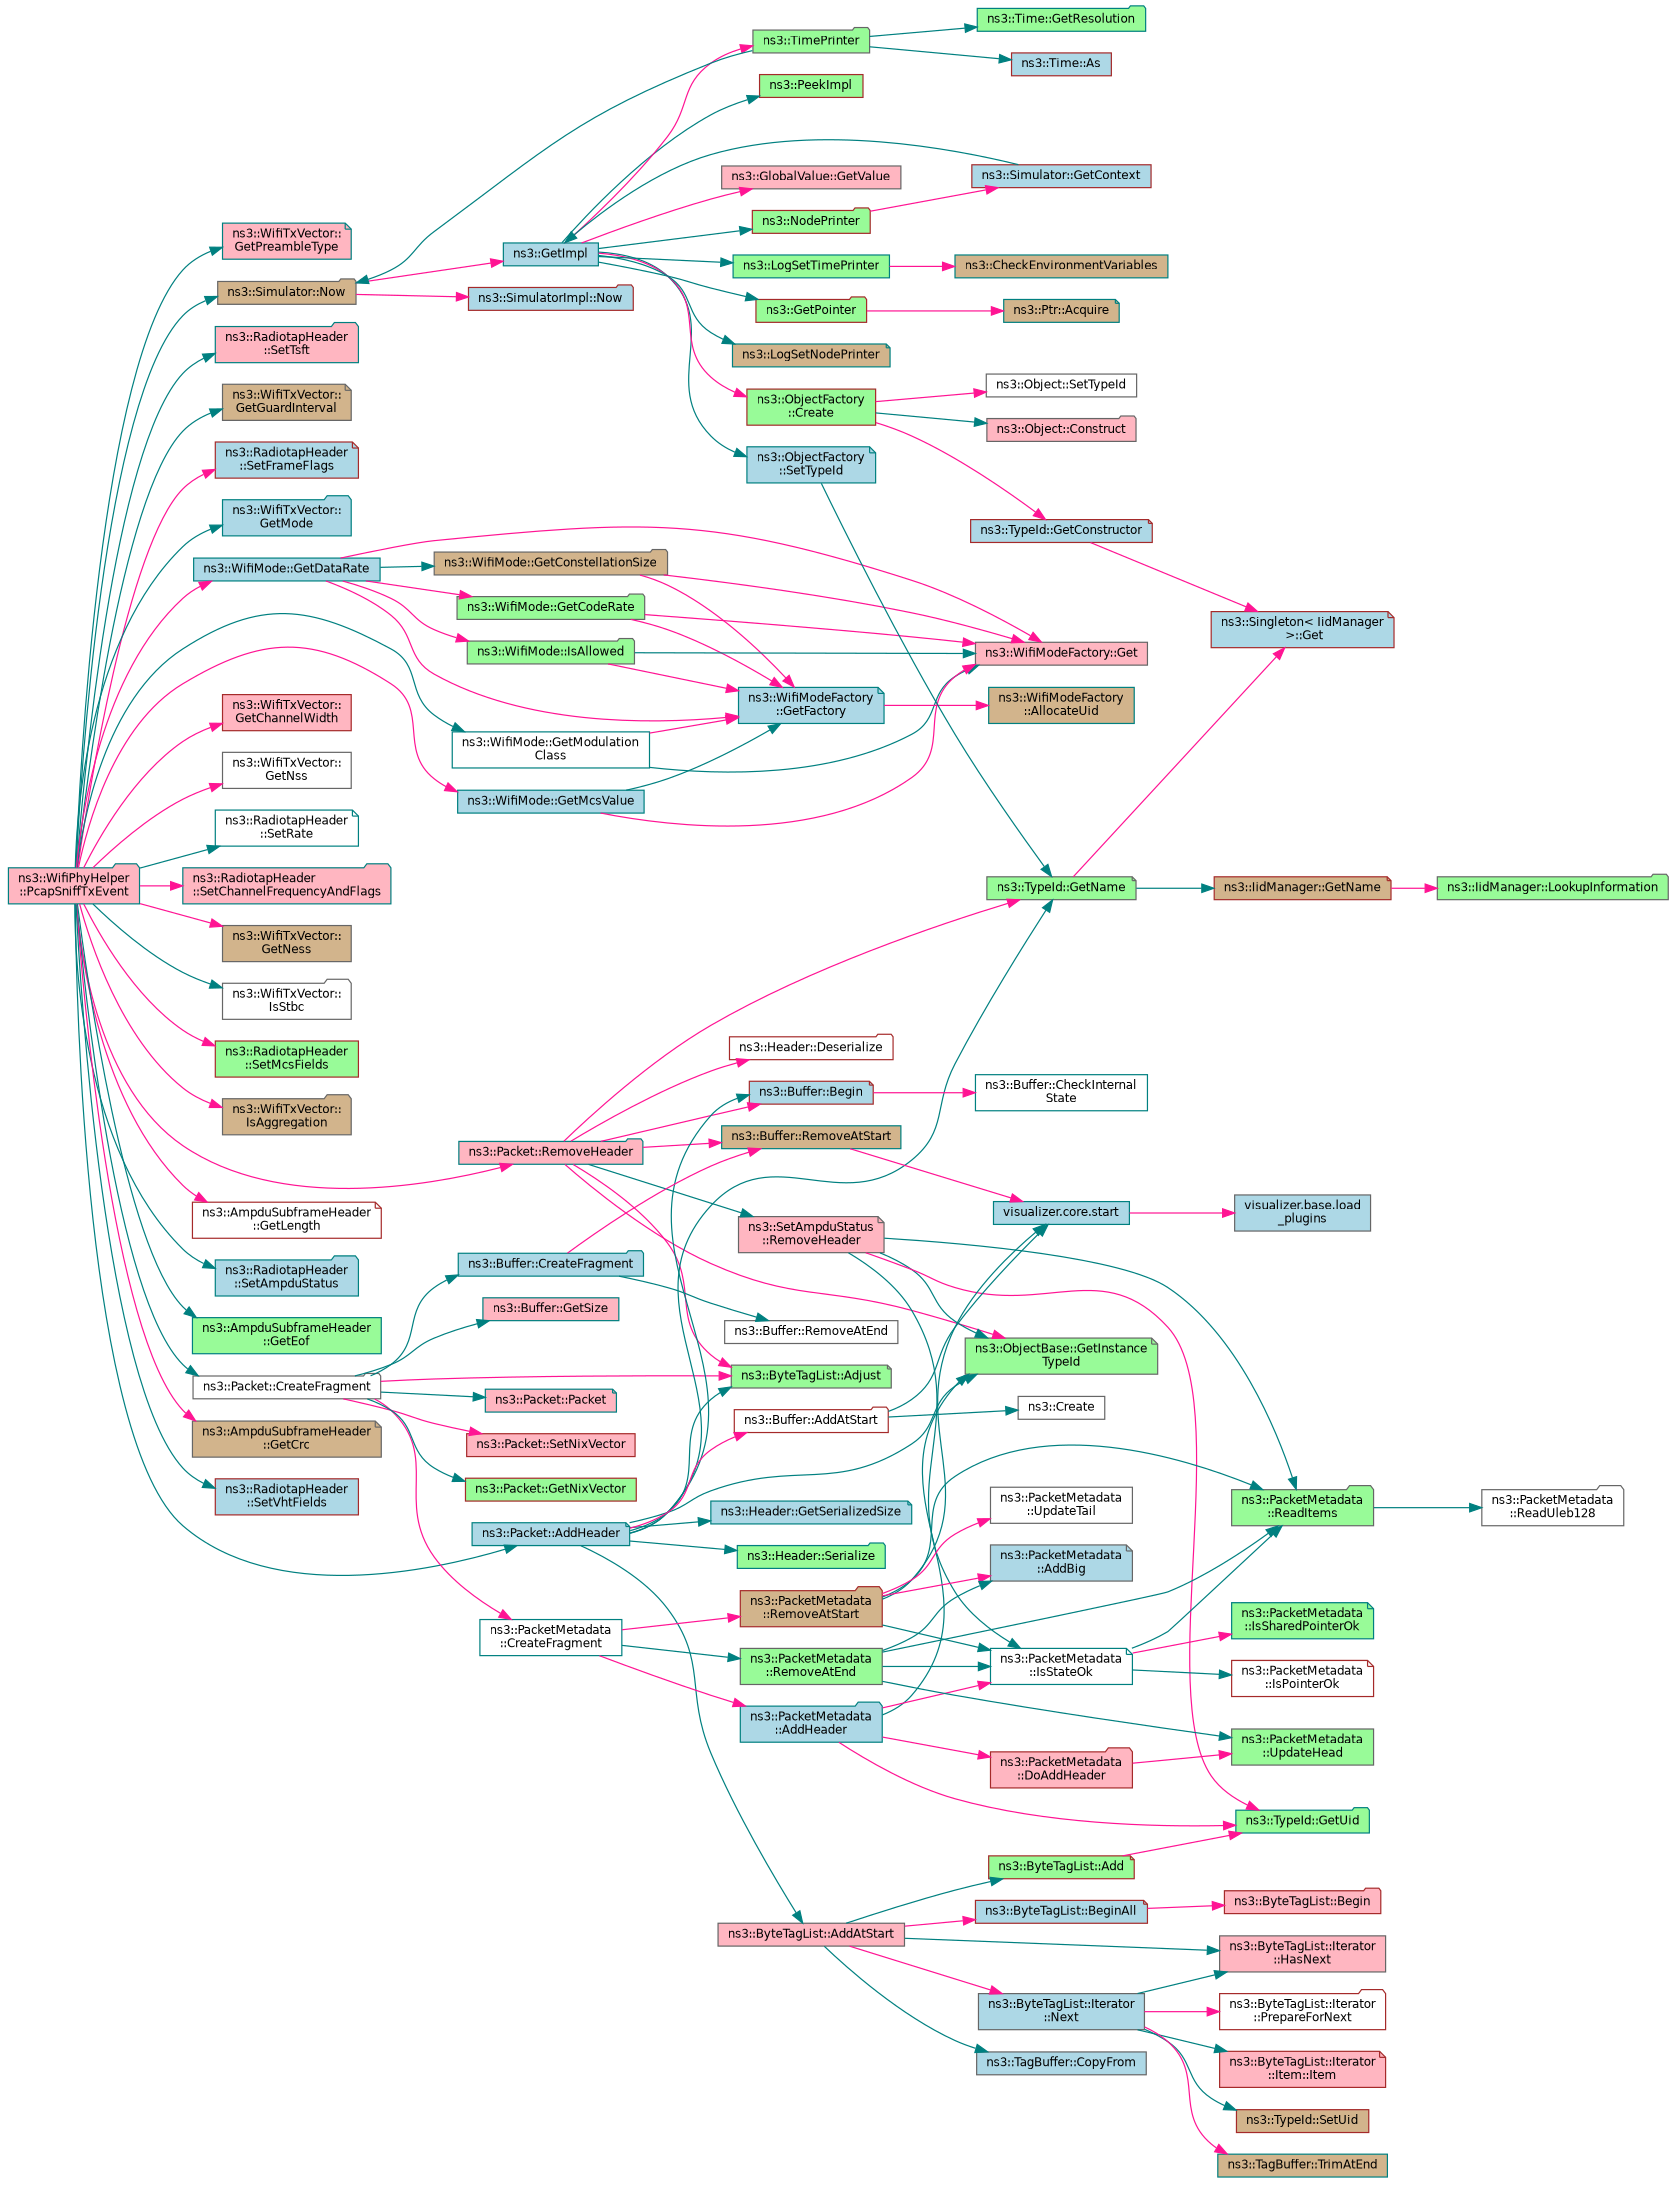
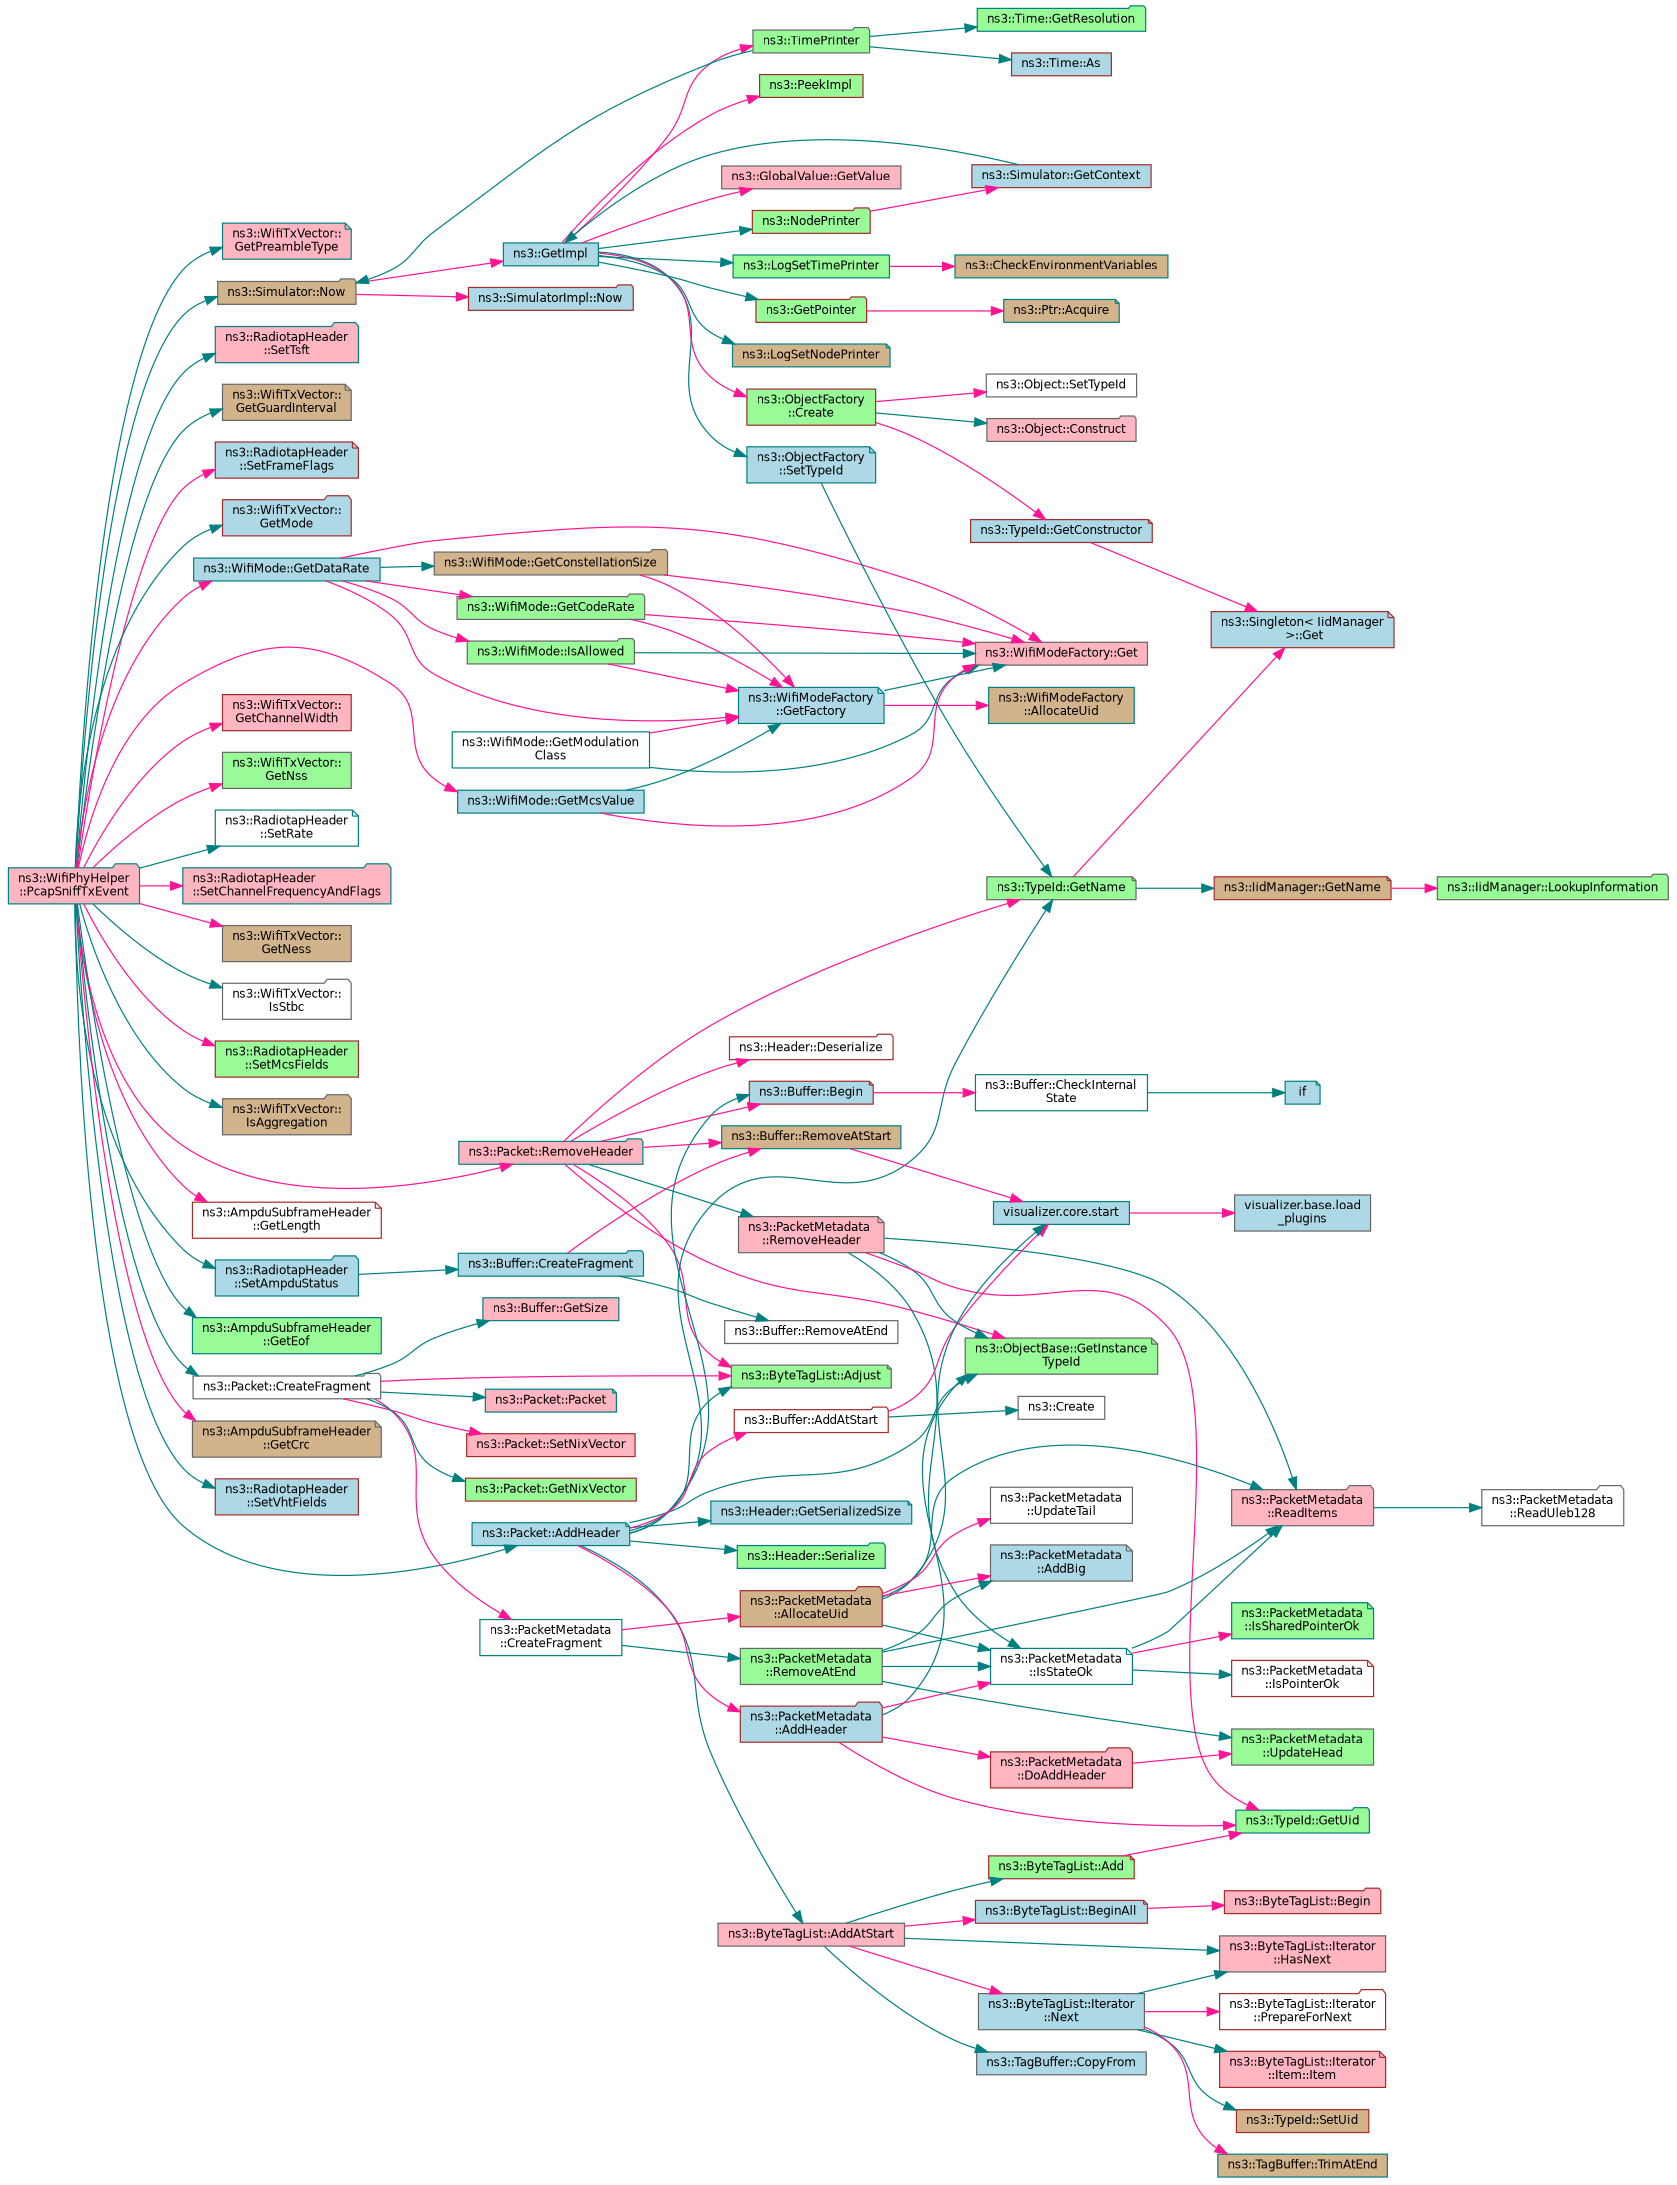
(679, 135) -> (679, 135)
(287, 518) -> (287, 518)
(216, 631) -> none
none -> (939, 679)
(287, 770) -> (287, 770)
(126, 1018) -> (126, 1018)
none -> (1303, 1093)
(811, 1235) -> (811, 1235)
(960, 1321) -> (960, 1321)
(411, 1330) -> (402, 1272)
(1303, 1508) -> (1303, 1508)
(811, 1609) -> (811, 1609)
(666, 1680) -> (671, 1613)
(811, 1724) -> (811, 1724)
